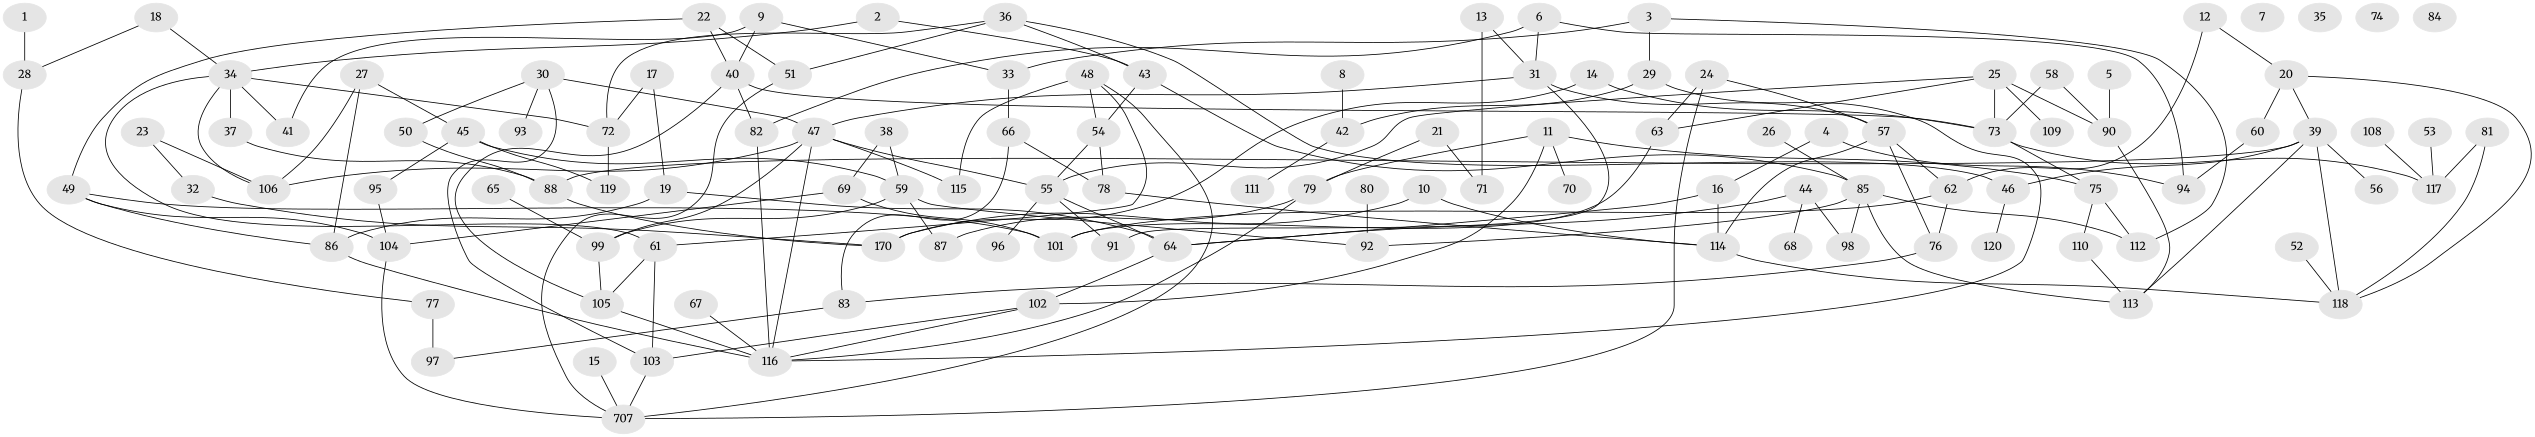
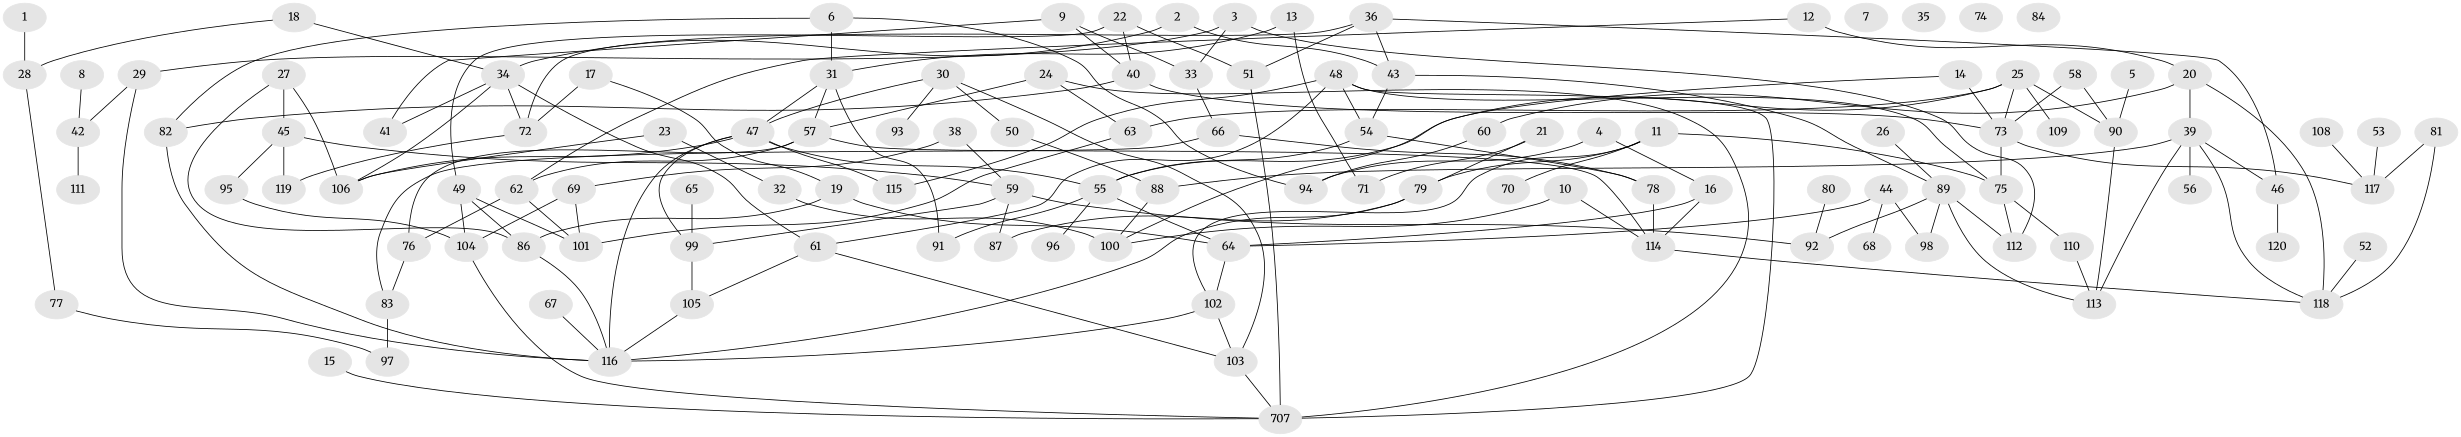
none -> (1516, 100)
(230, 132) -> none
(492, 155) -> none
(1863, 190) -> (1944, 190)
(883, 247) -> (1111, 247)
